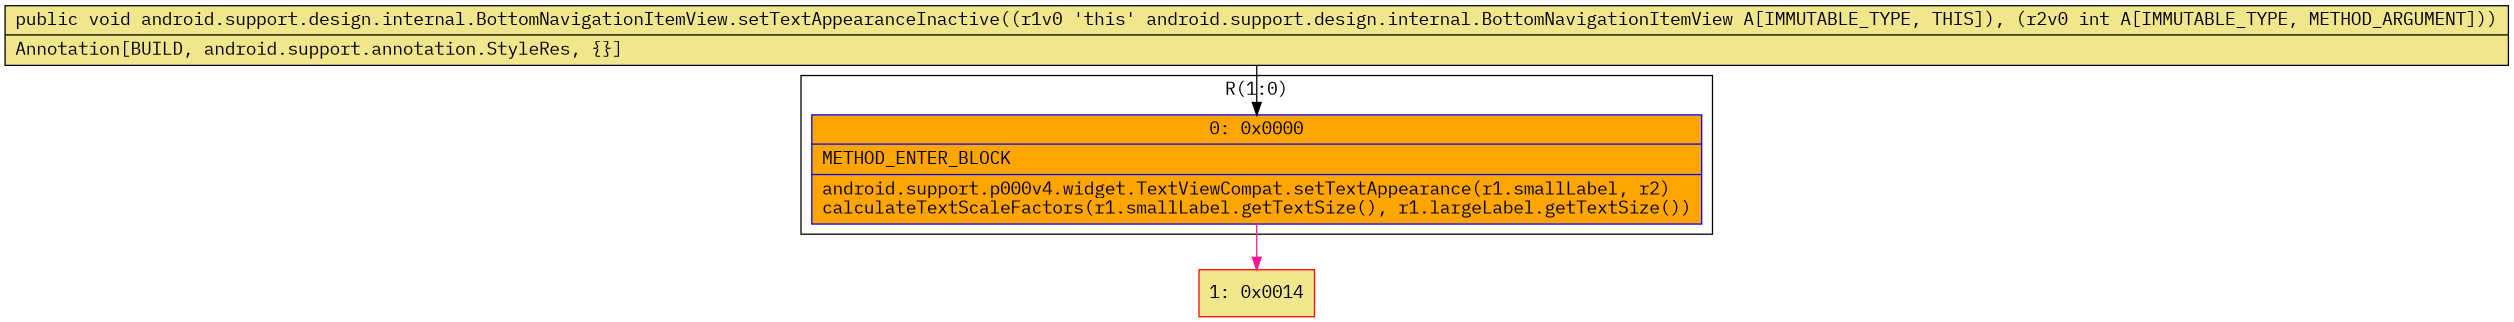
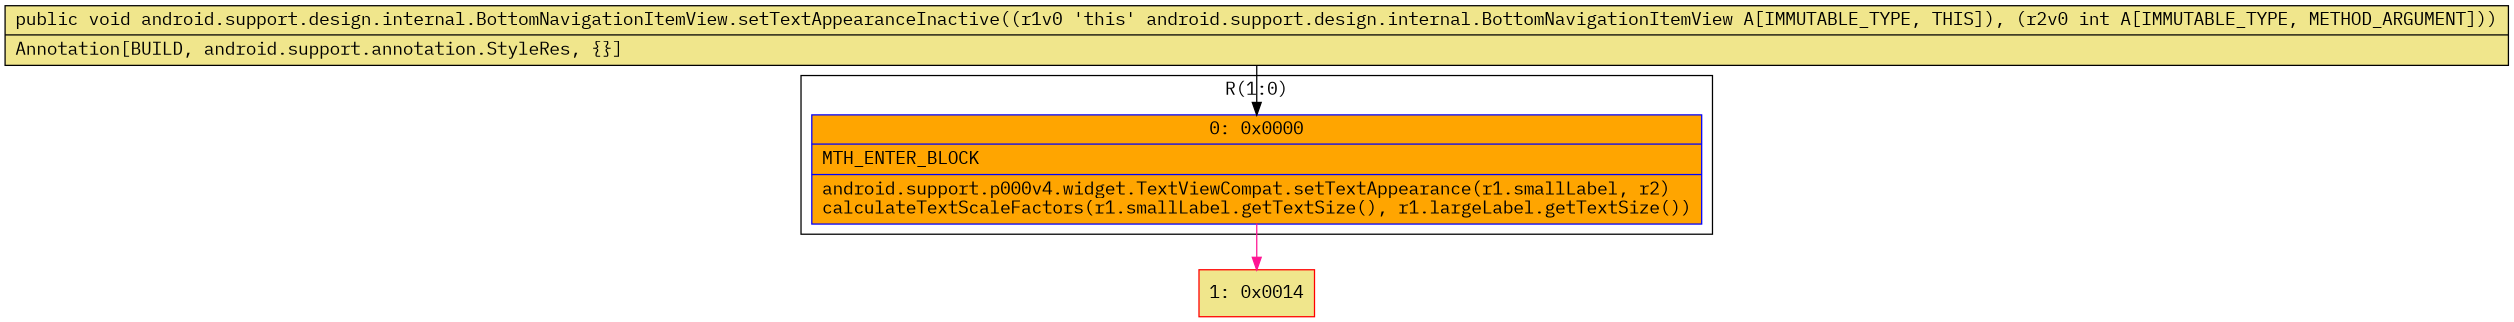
(917, 159) -> (901, 159)
